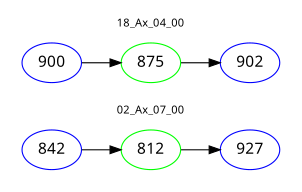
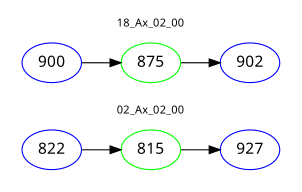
(151, 24) -> (151, 24)
(151, 111) -> (151, 111)
(52, 150) -> (52, 150)
(151, 150) -> (151, 150)
